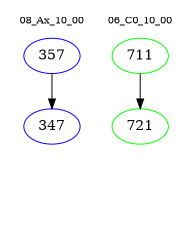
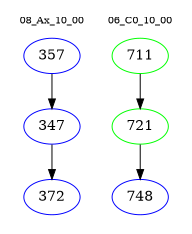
none -> (52, 197)
none -> (140, 197)
